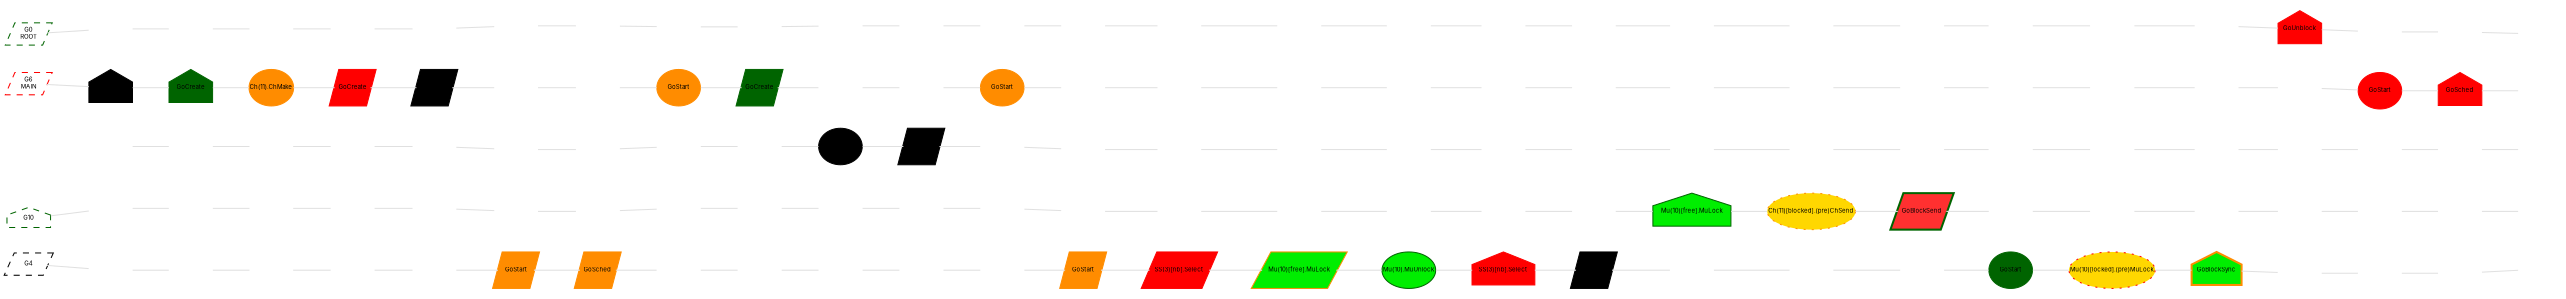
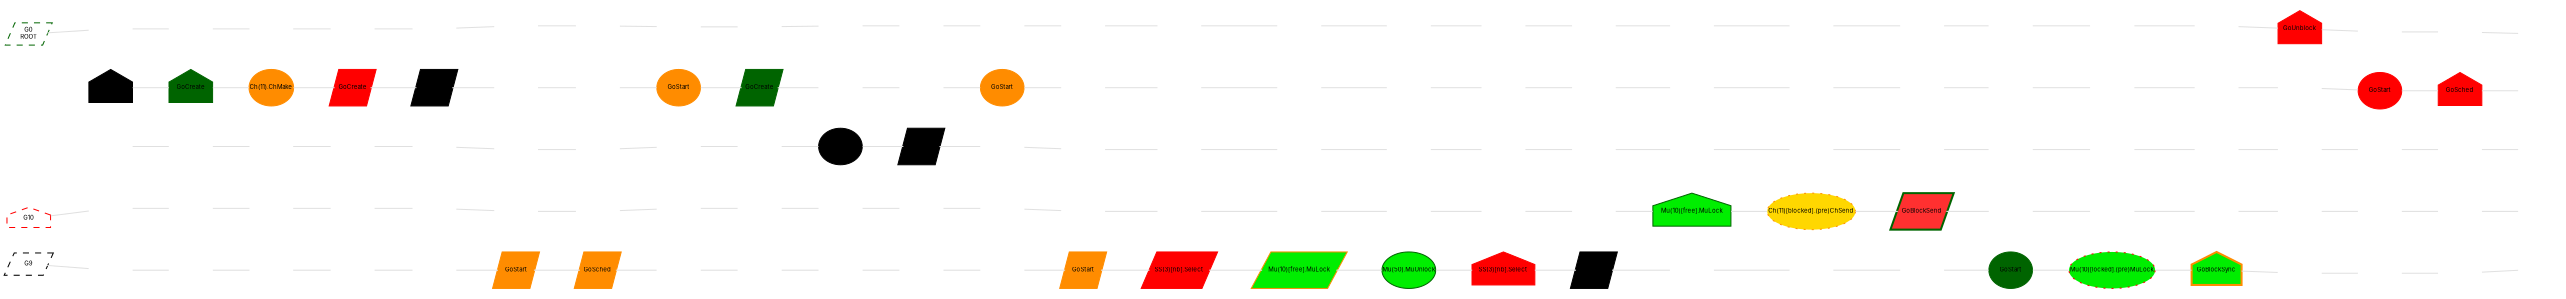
(29, 84) -> none
(29, 218) -> (29, 218)
(29, 264) -> (29, 264)
(1409, 270) -> (1409, 270)
(2112, 270) -> (2112, 270)
